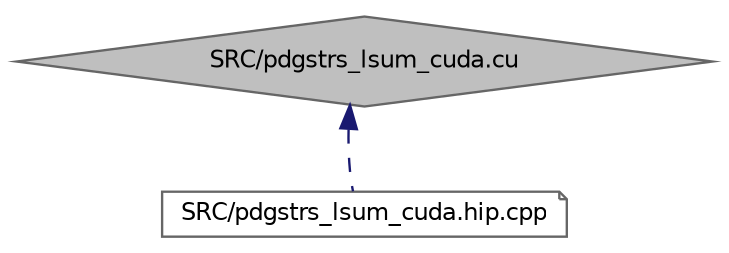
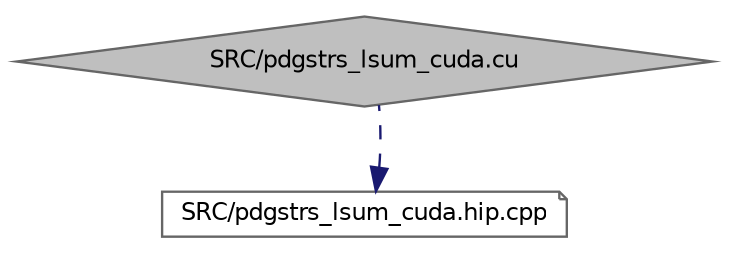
(349, 160) -> (380, 136)
